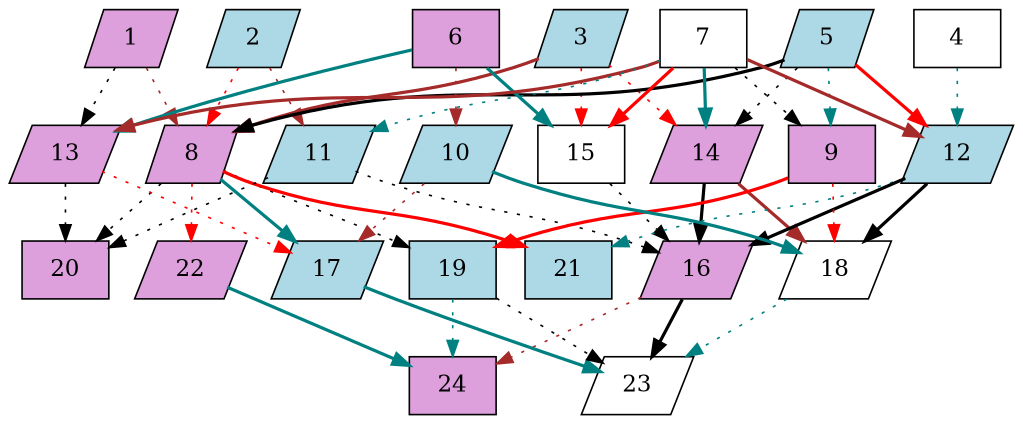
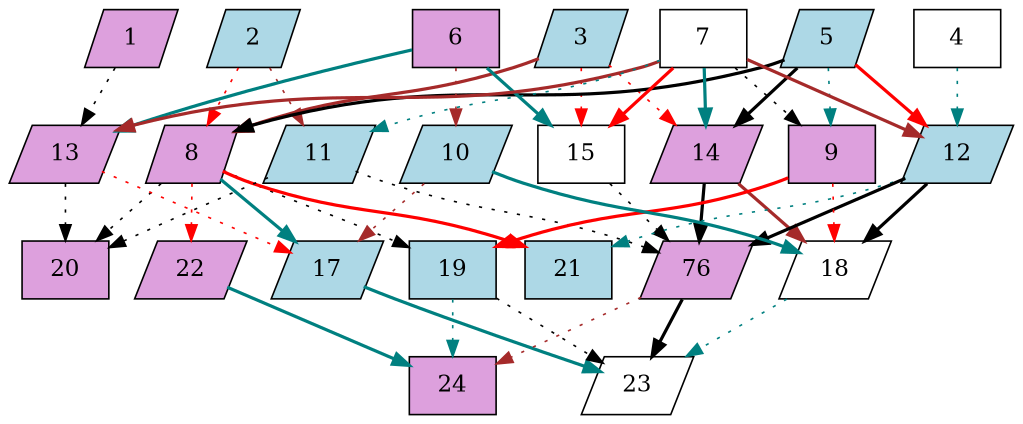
(158, 89) -> none
(775, 89) -> (775, 89)
(697, 270) -> (697, 270)
